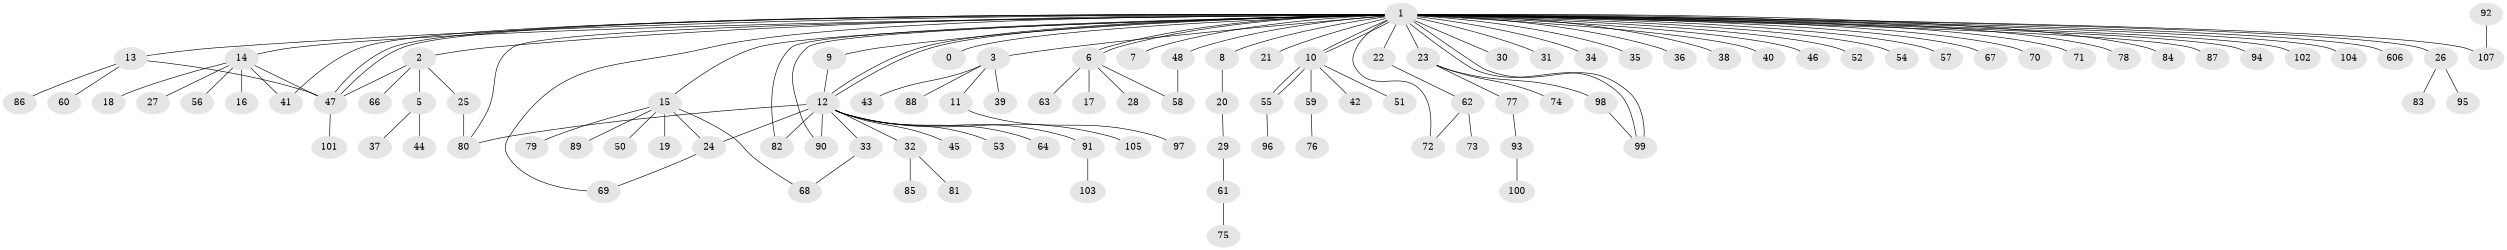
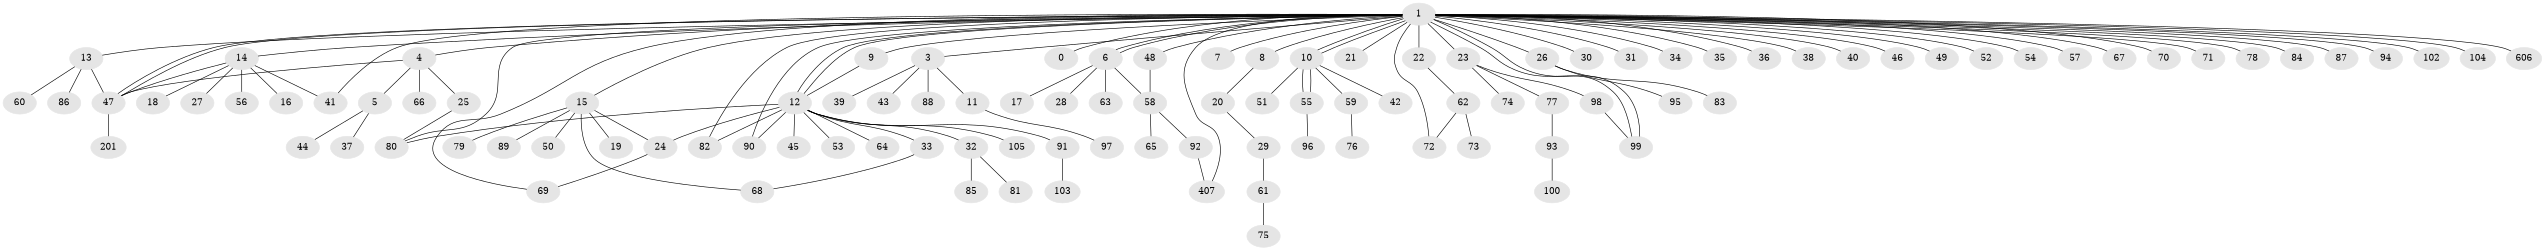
(419, 59) -> (419, 59)
none -> (1942, 59)
(2486, 59) -> (1207, 192)
none -> (1173, 125)
(329, 147) -> (109, 147)
none -> (1151, 147)
